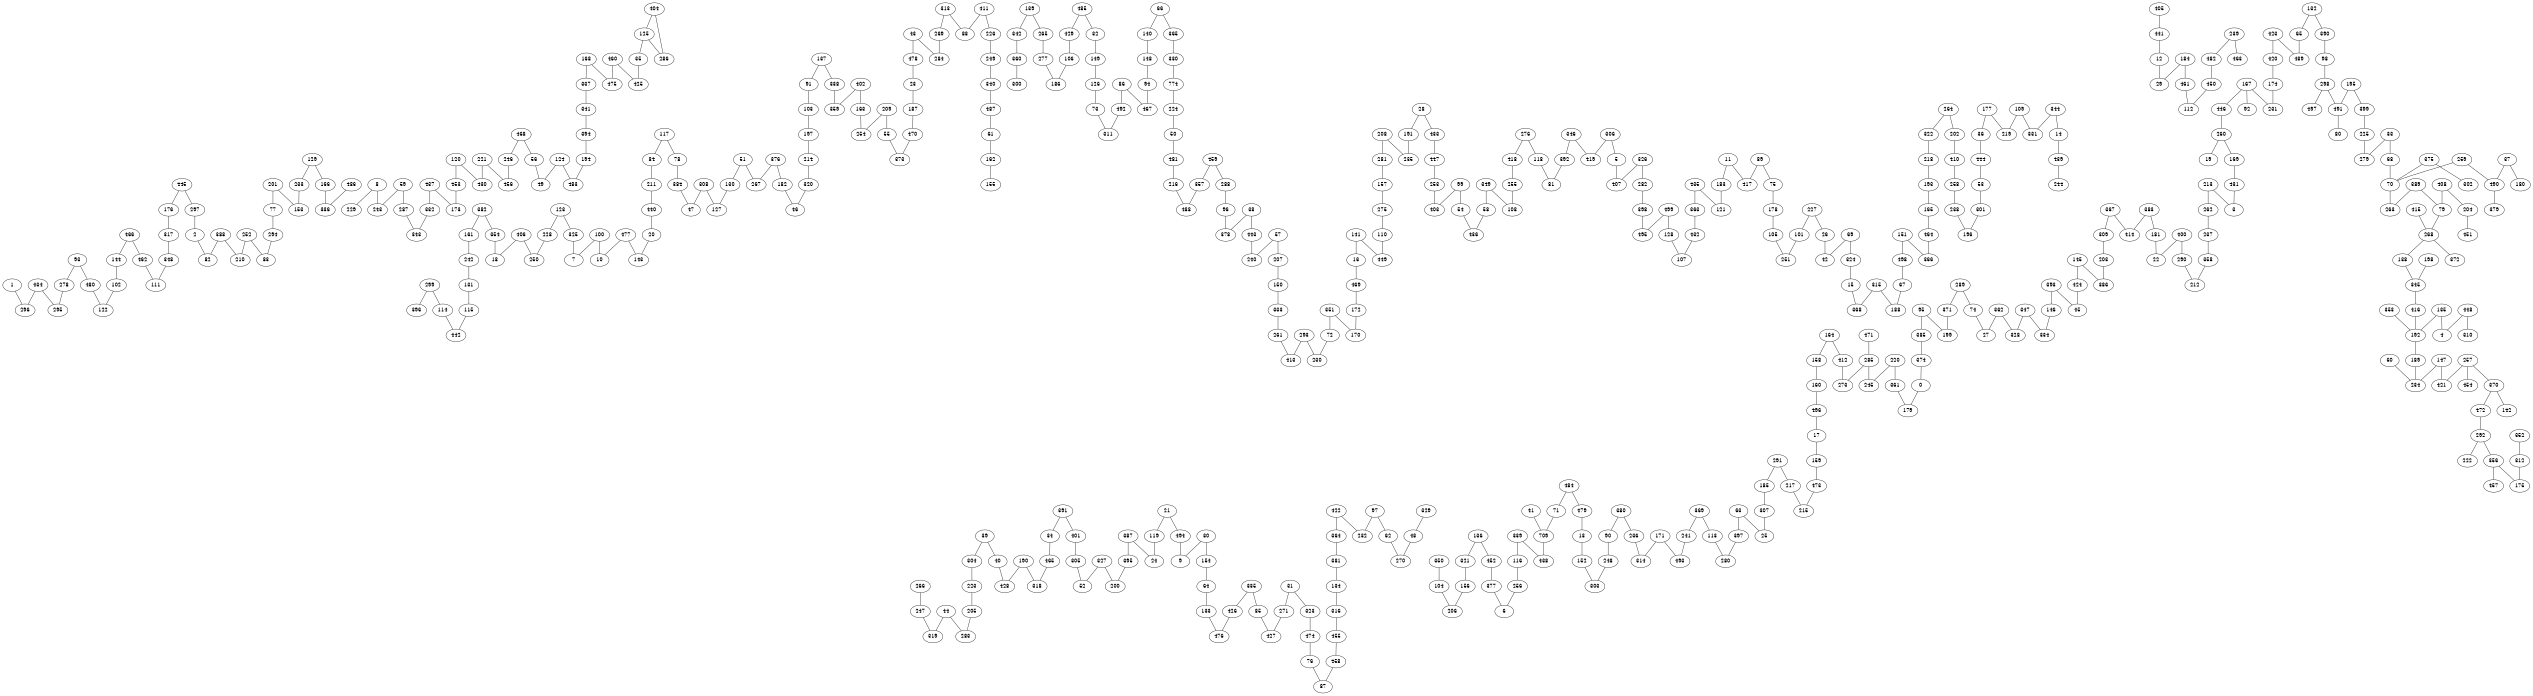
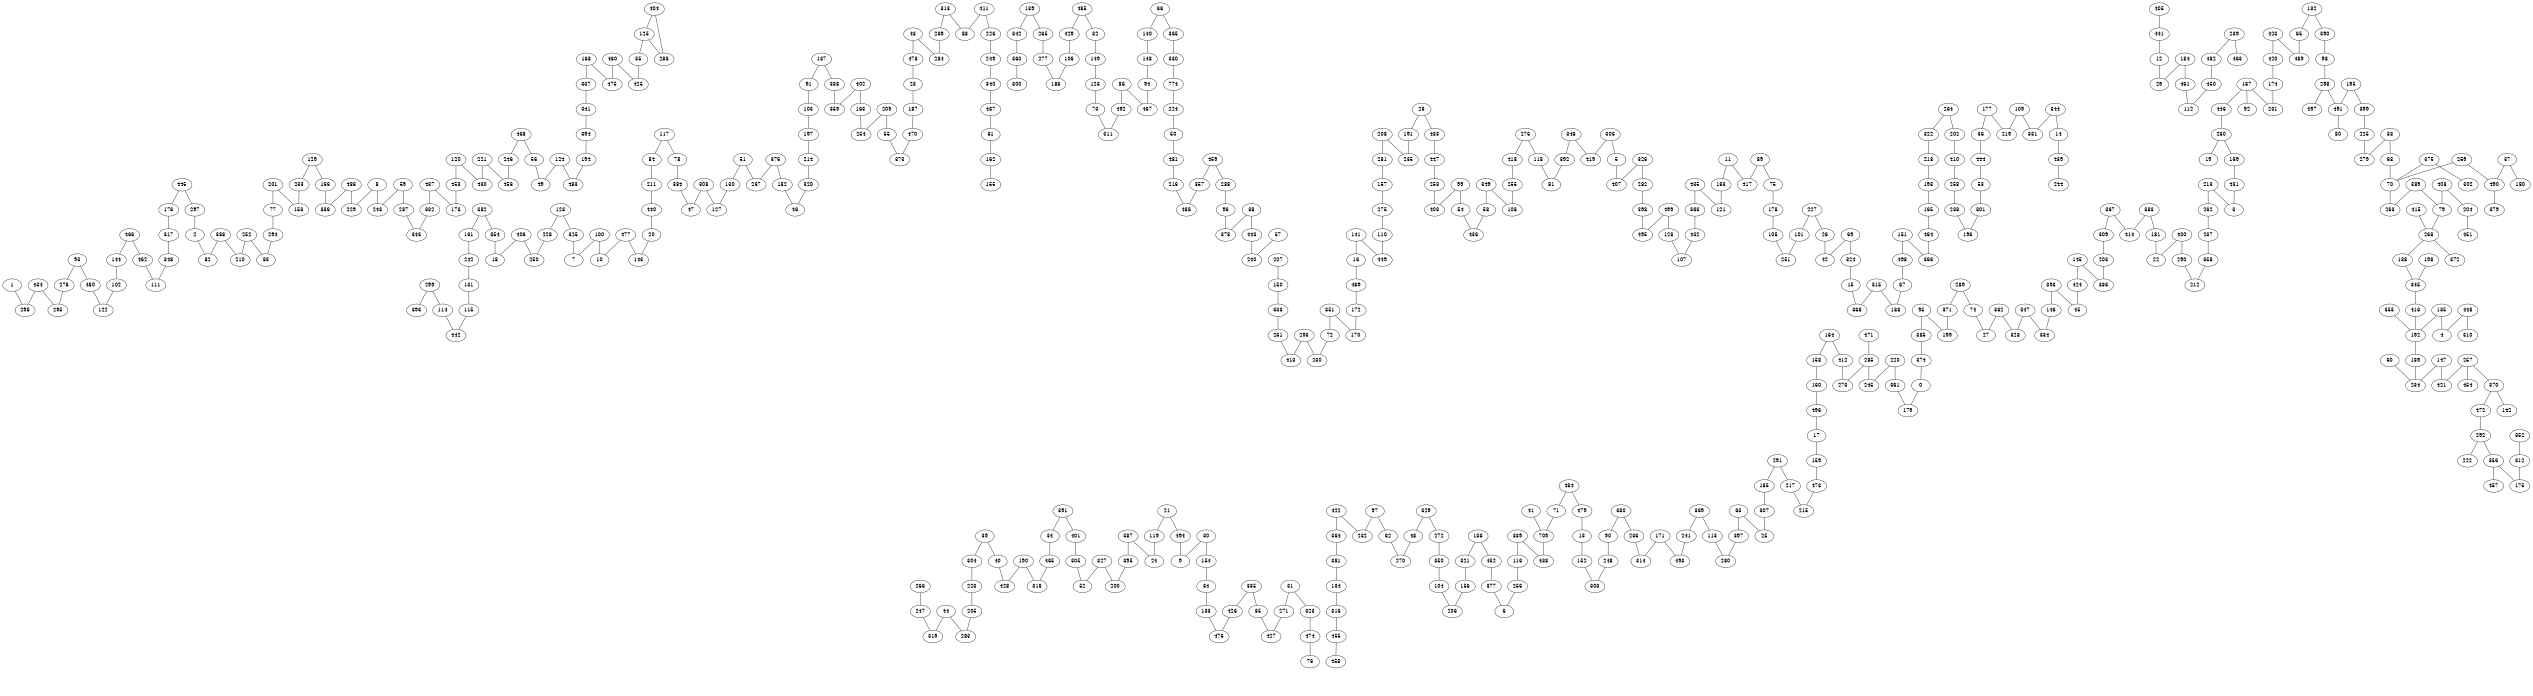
none -> (351, 197)
(1278, 248) -> none
none -> (1439, 536)
(1323, 687) -> none
